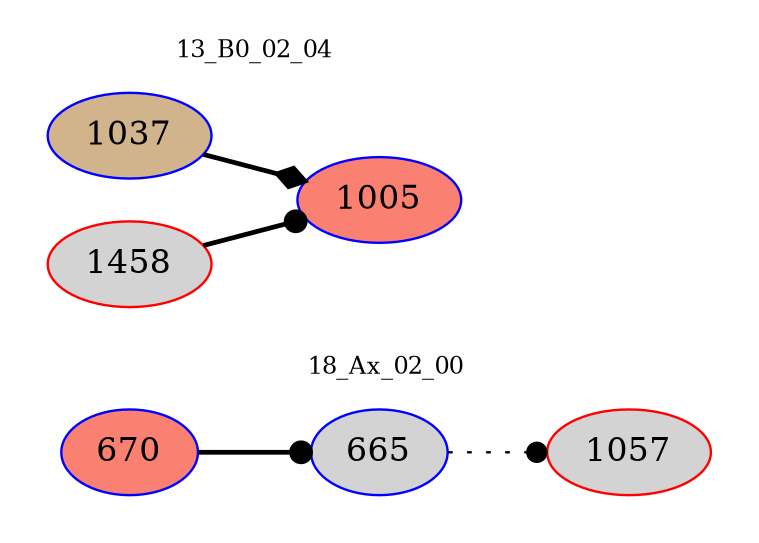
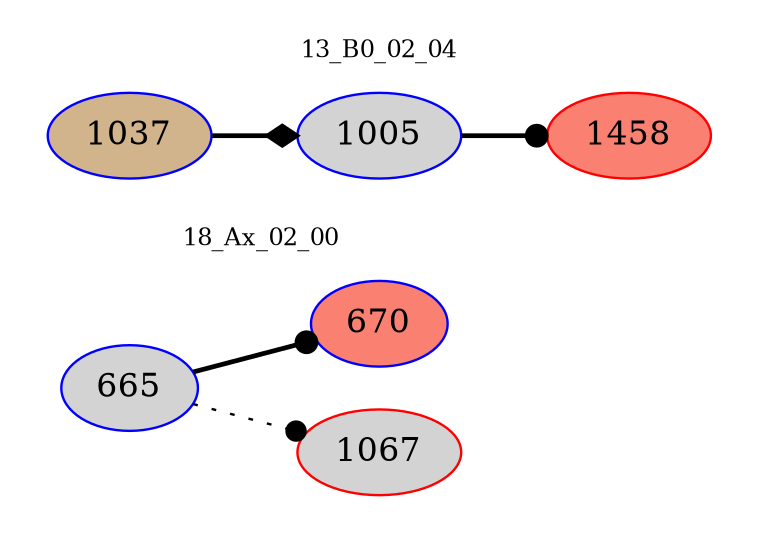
(379, 200) -> (379, 136)
(245, 235) -> (494, 136)
(130, 264) -> (629, 136)
(245, 452) -> (245, 358)
(629, 452) -> (379, 452)
